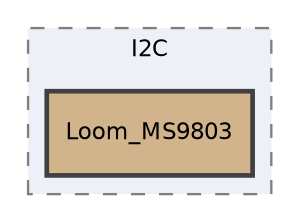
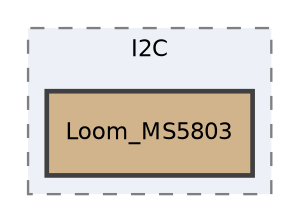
(150, 133) -> (150, 133)
